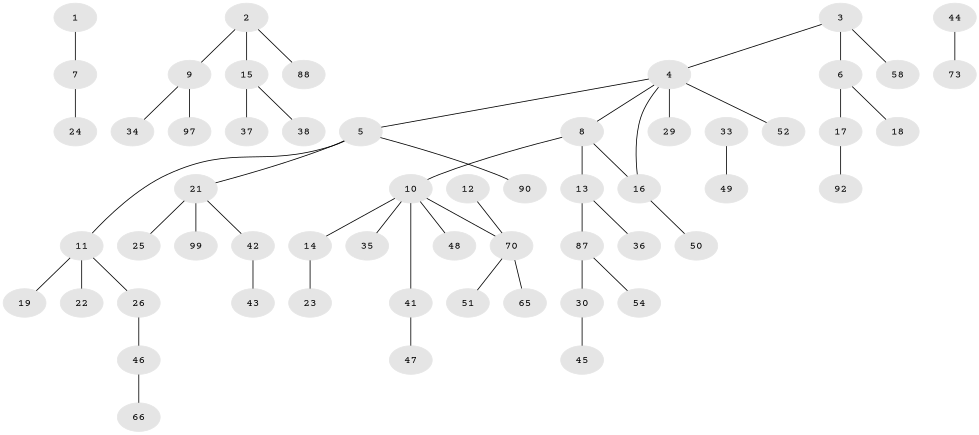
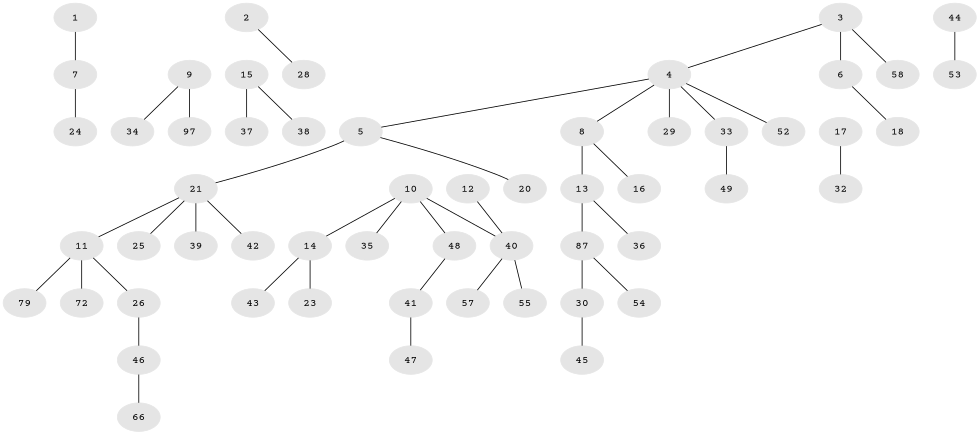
(218, 46) -> none
(247, 46) -> none
(304, 75) -> (304, 75)
(955, 75) -> (955, 75)
(841, 103) -> none
(638, 128) -> (698, 103)
(494, 156) -> none
(208, 161) -> (139, 217)
(525, 189) -> (525, 189)
(841, 189) -> (841, 189)
(196, 246) -> (196, 246)
(411, 246) -> (433, 274)
(512, 246) -> (512, 246)
(696, 246) -> none
(253, 274) -> (282, 274)
(25, 303) -> (25, 303)
(82, 303) -> (82, 303)
(468, 303) -> (468, 303)
(525, 303) -> (525, 303)
